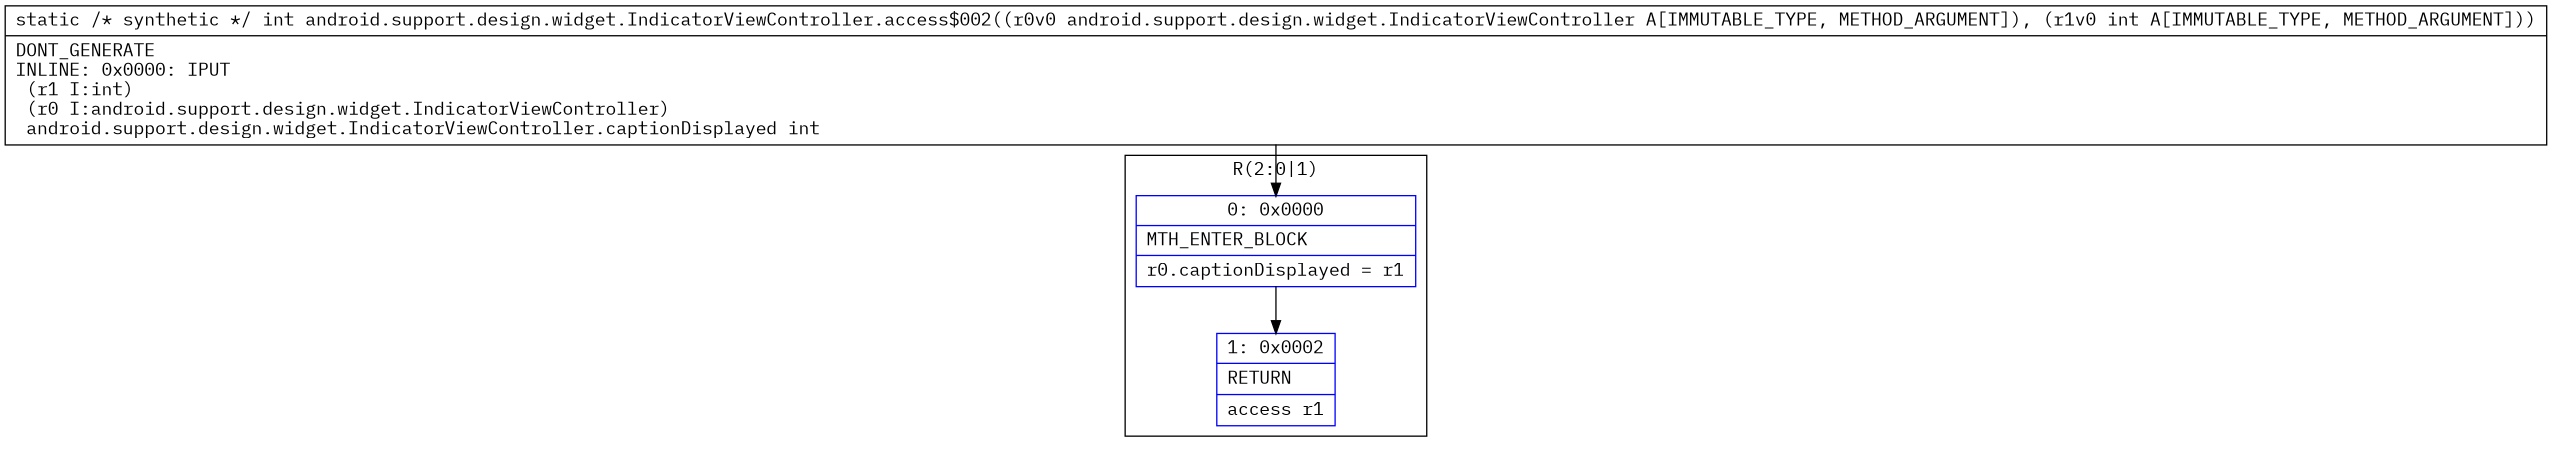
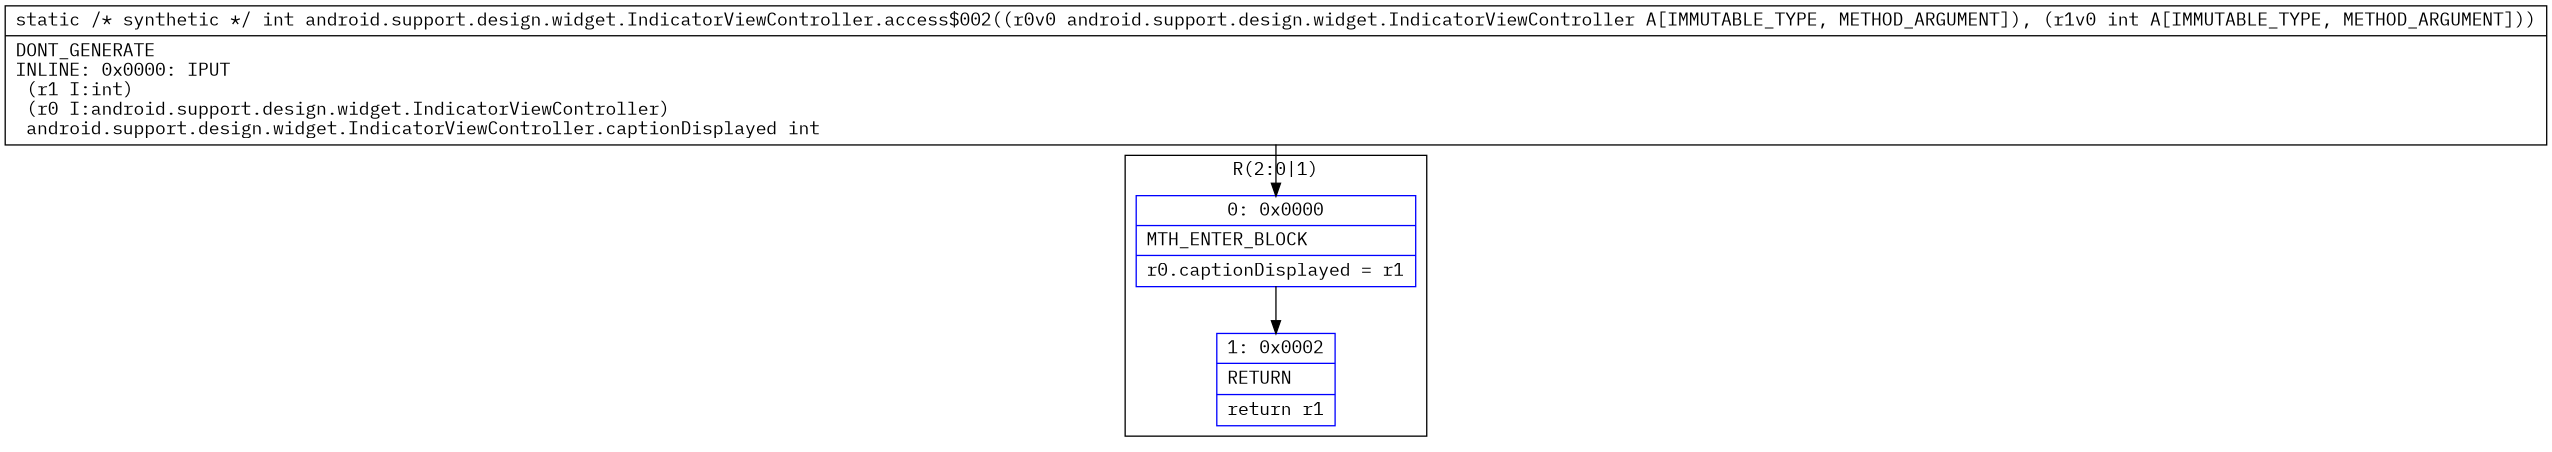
(1276, 409) -> (1276, 409)
